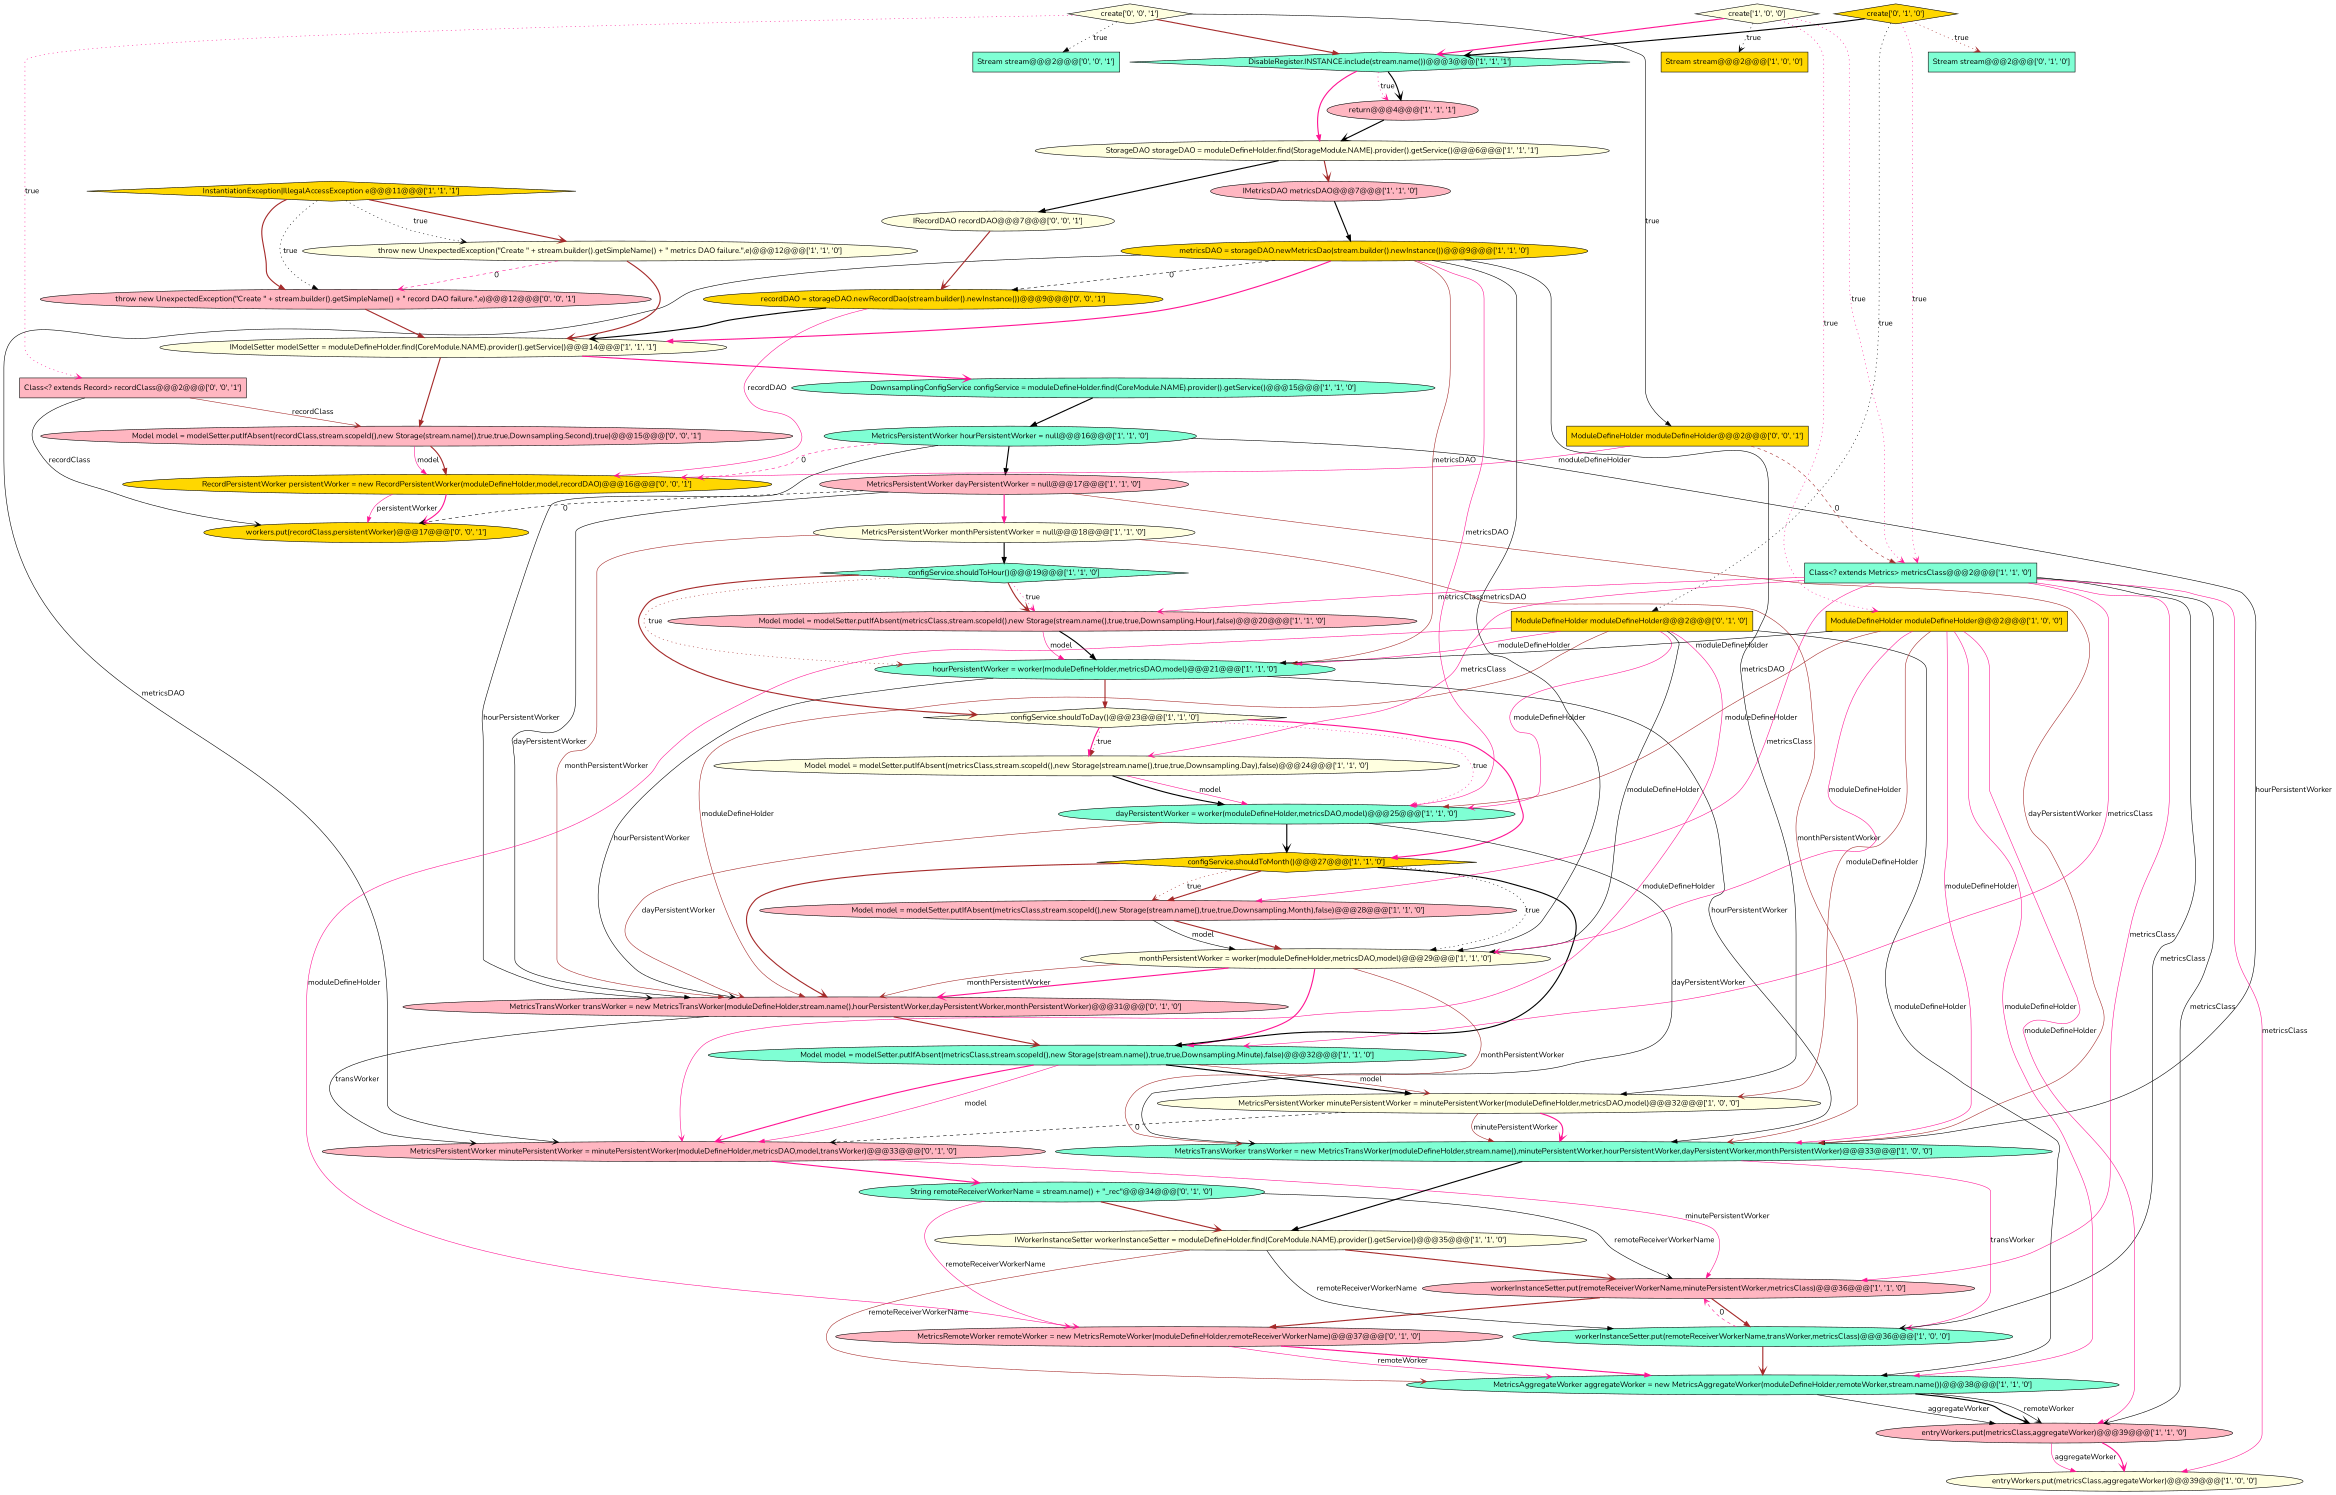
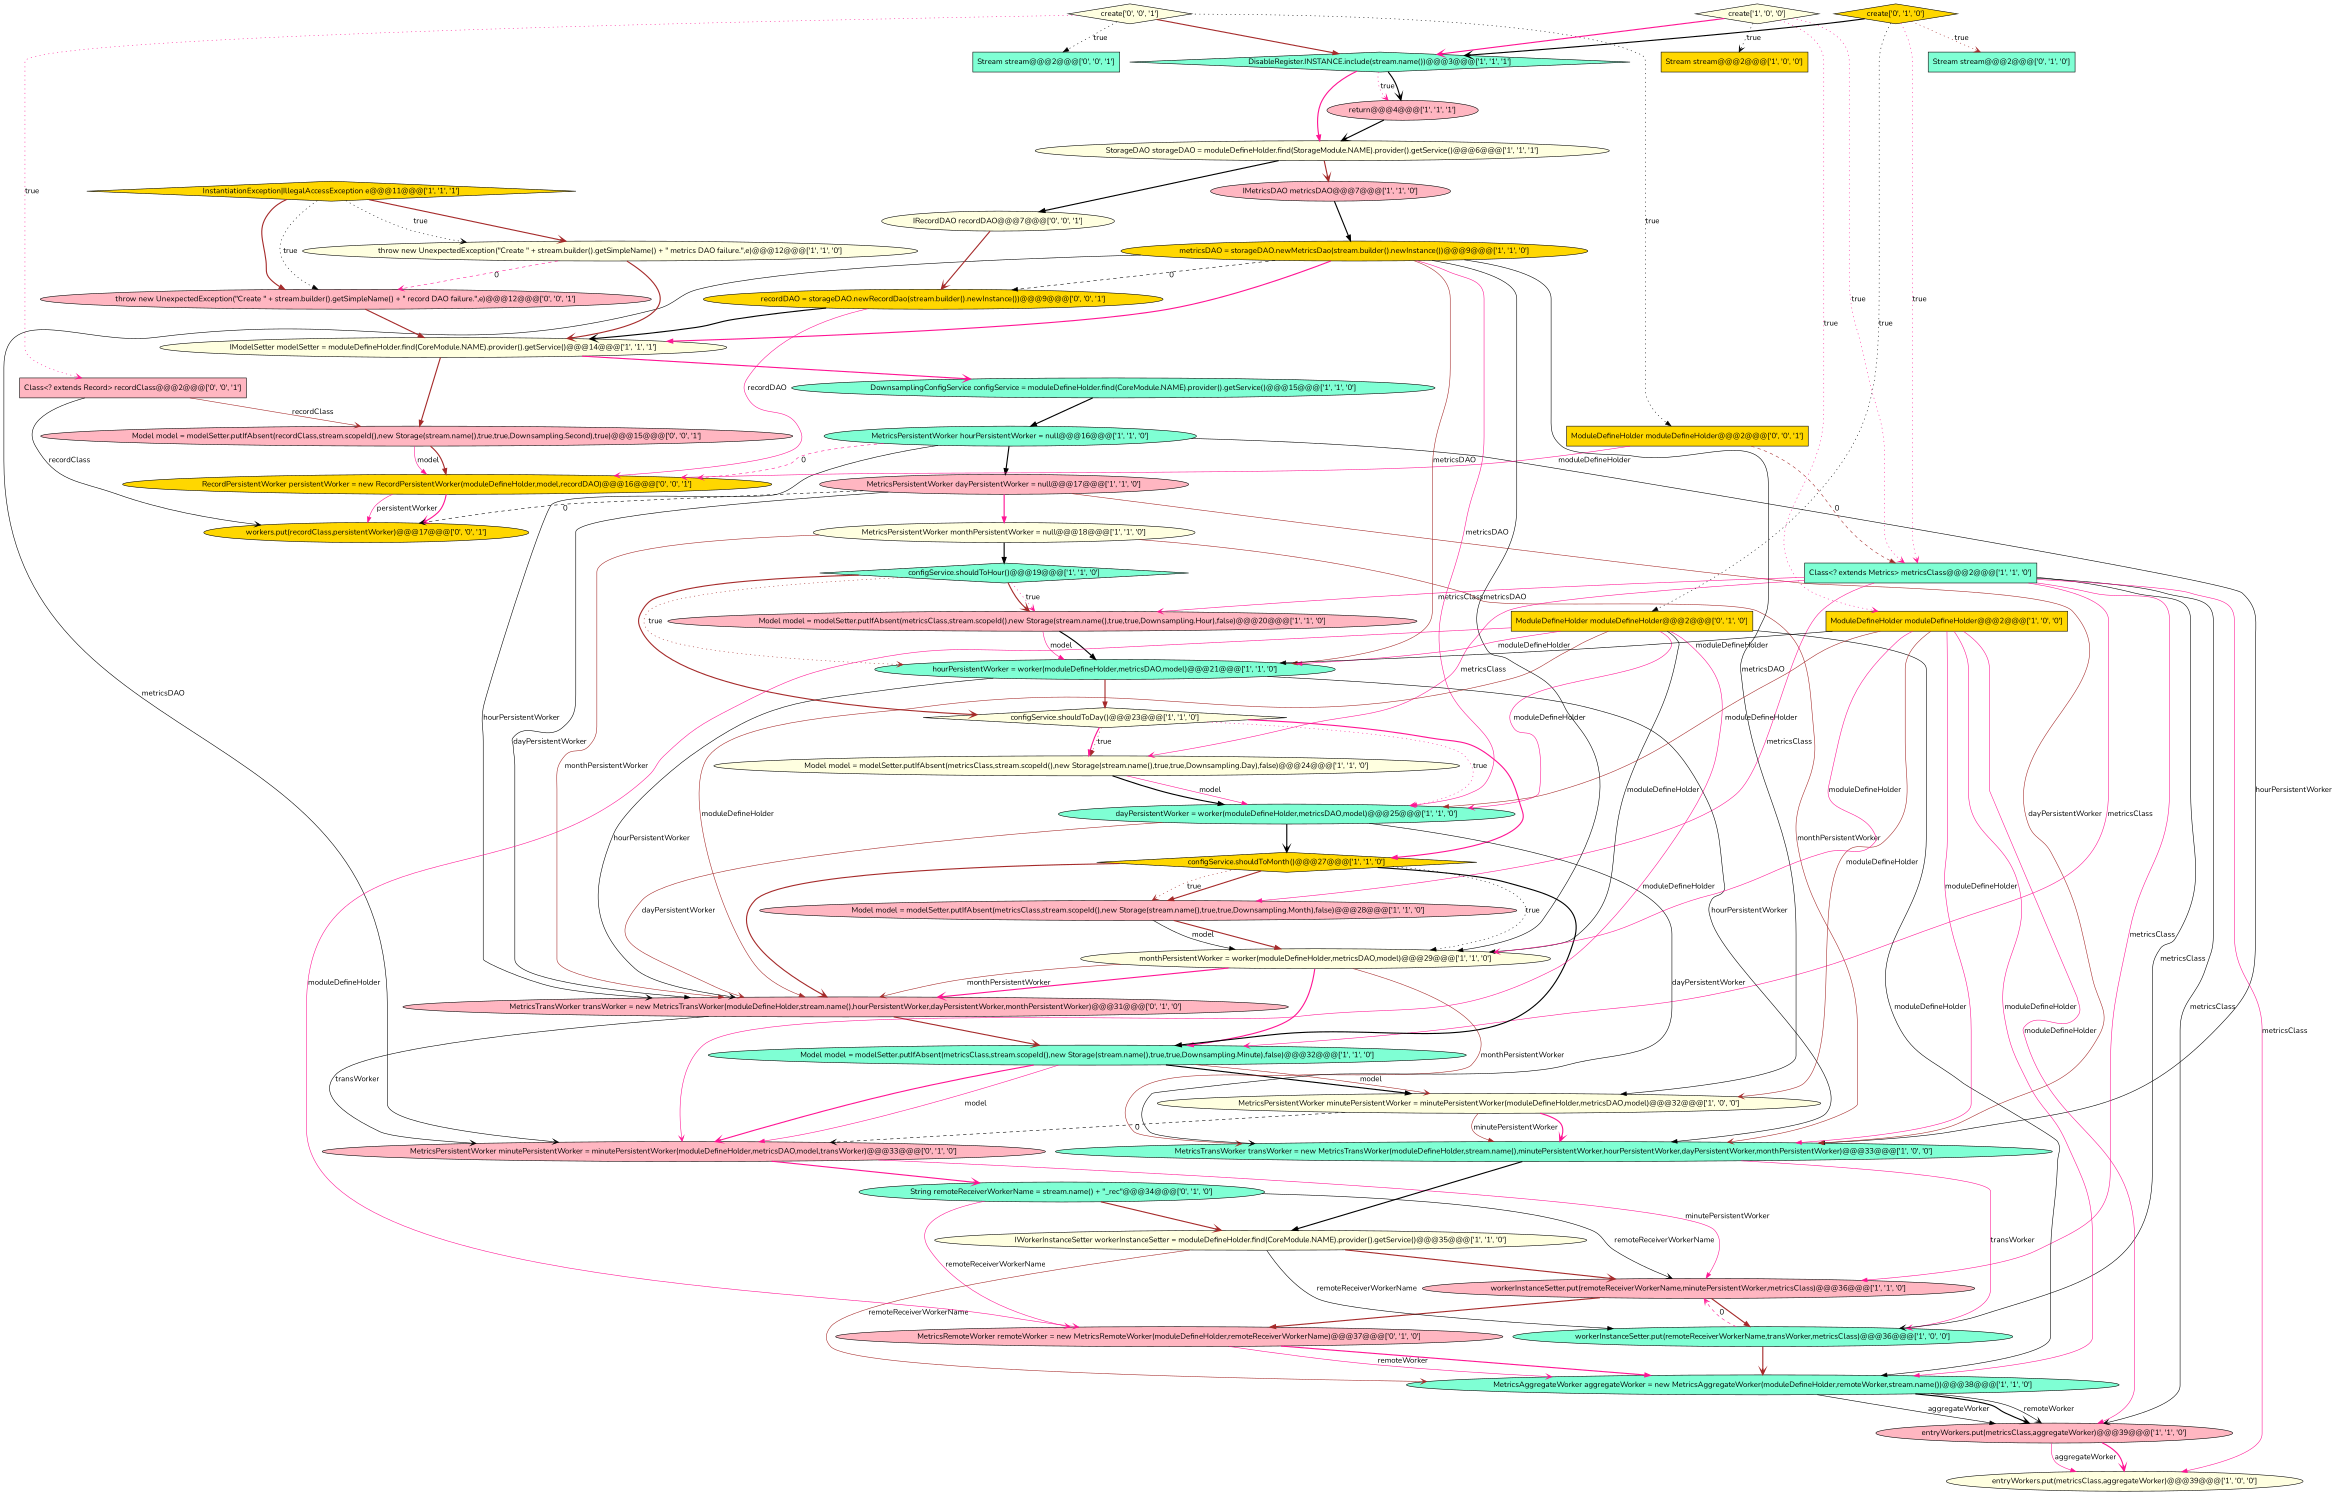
(1624, 49) -> (1624, 49)
